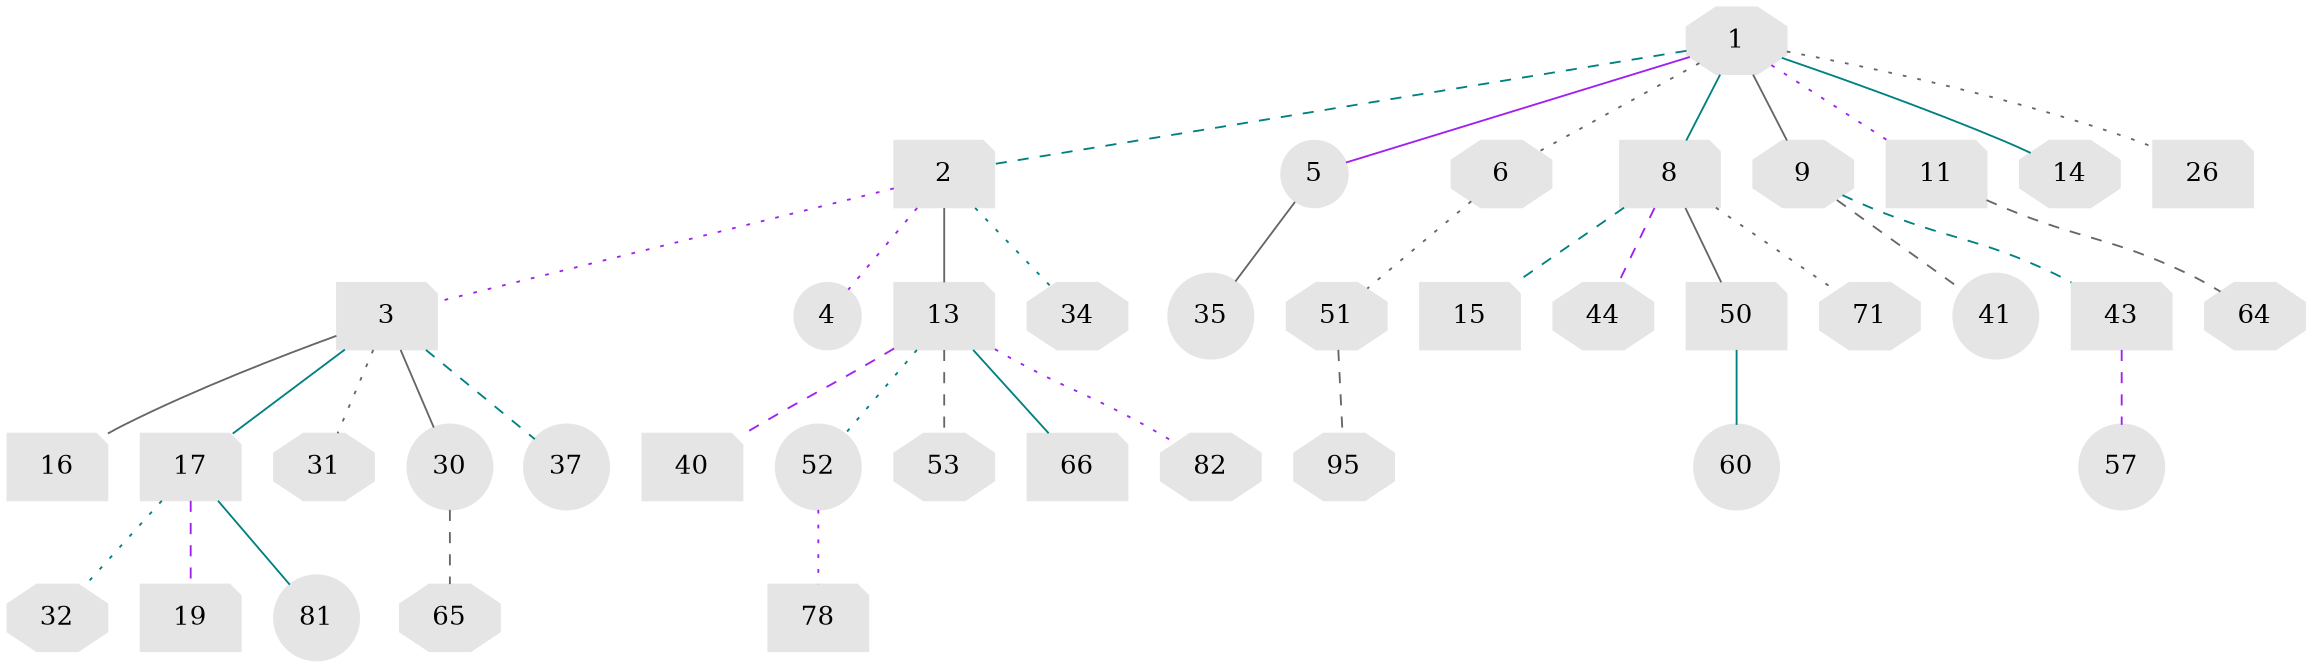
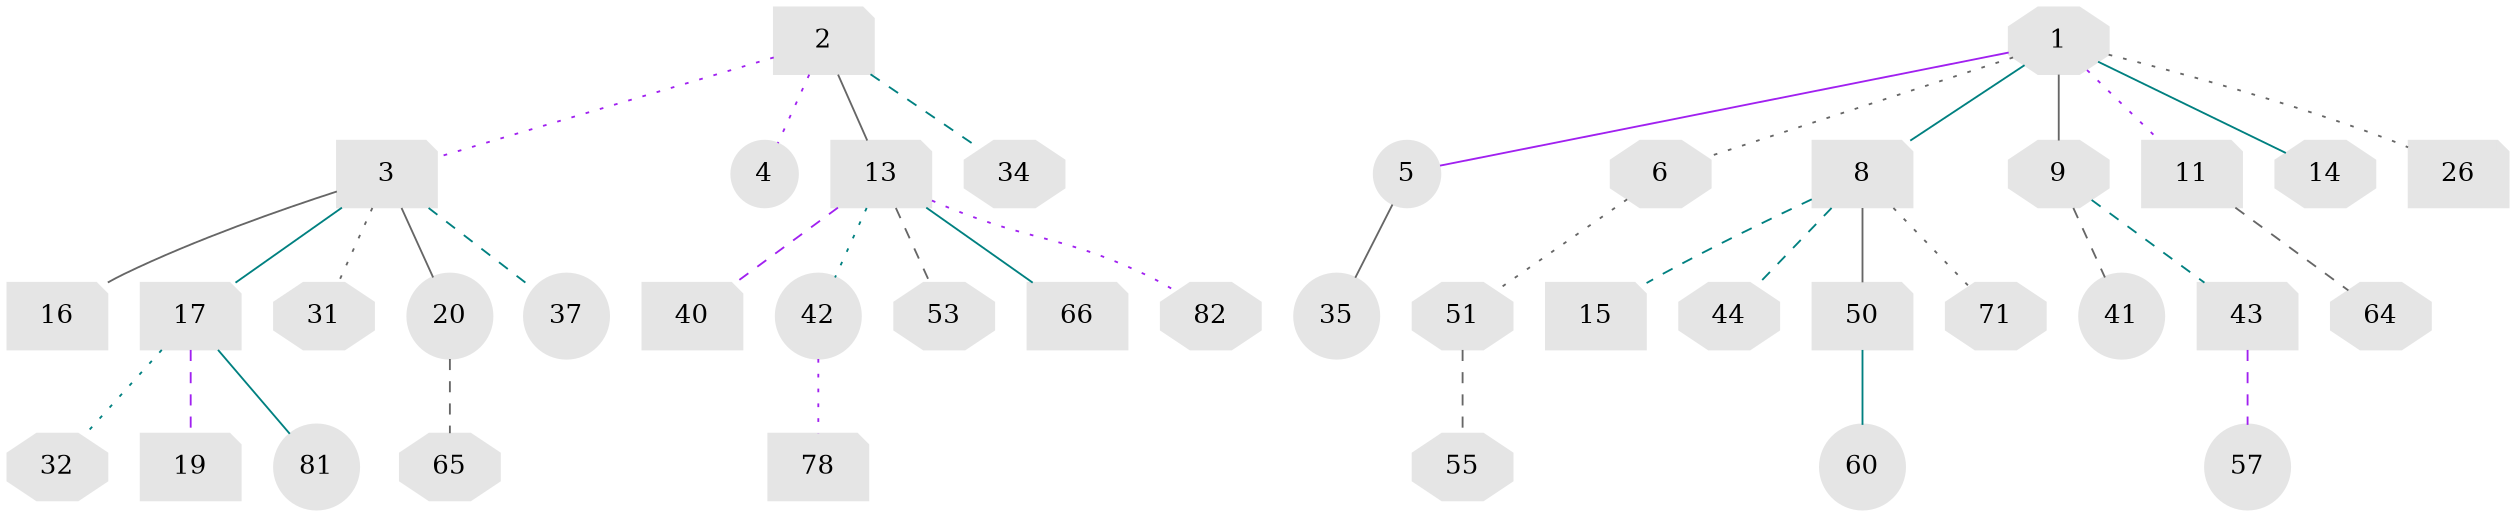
(1341, 107) -> none
(1637, 245) -> (1794, 247)
(1013, 247) -> (925, 112)
(450, 467) -> (450, 316)
(818, 467) -> (818, 316)
(1344, 467) -> (1463, 467)
